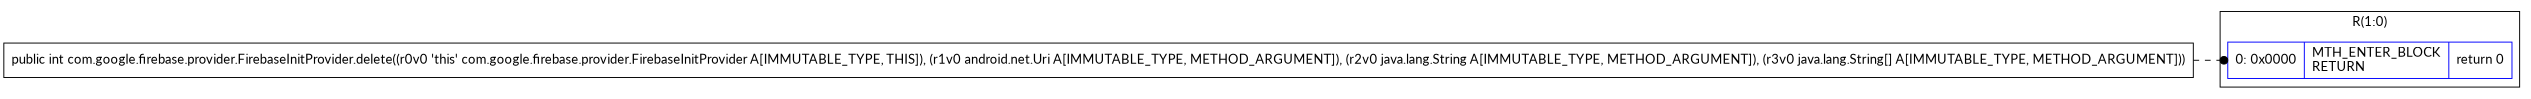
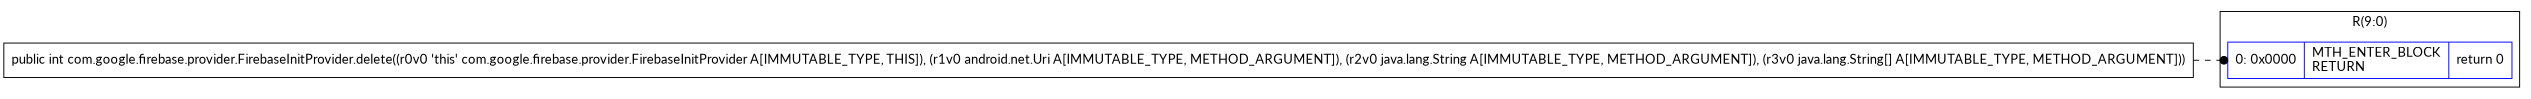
(2370, 22) -> (2370, 22)
